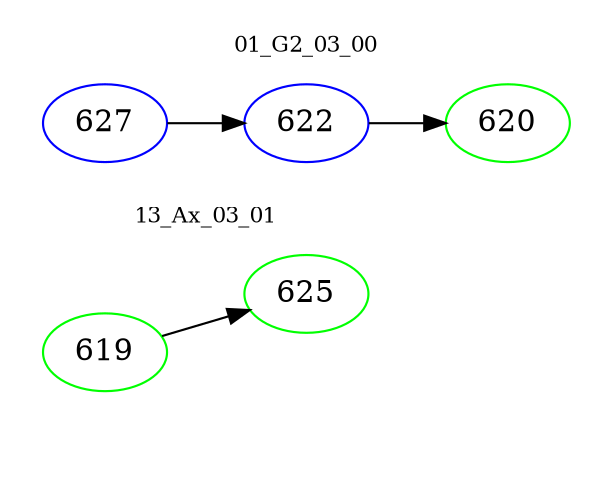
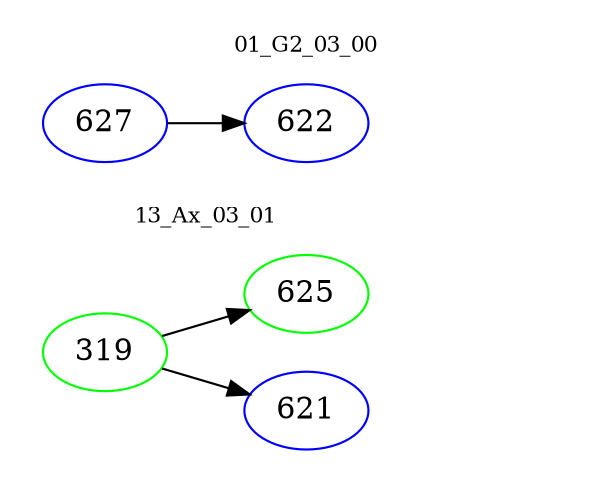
(508, 123) -> none
(105, 352) -> (105, 352)
none -> (306, 411)
